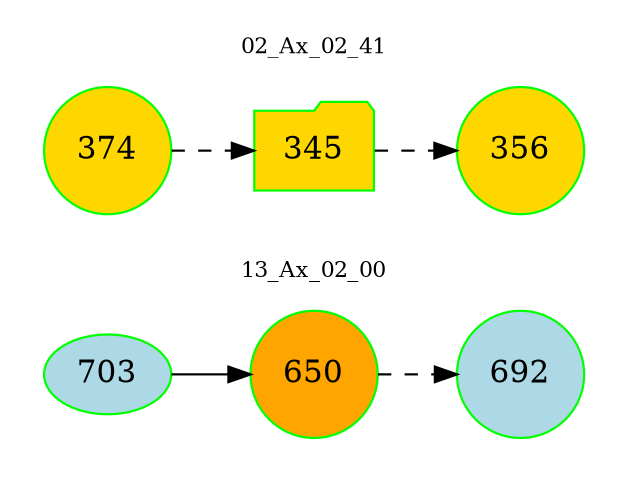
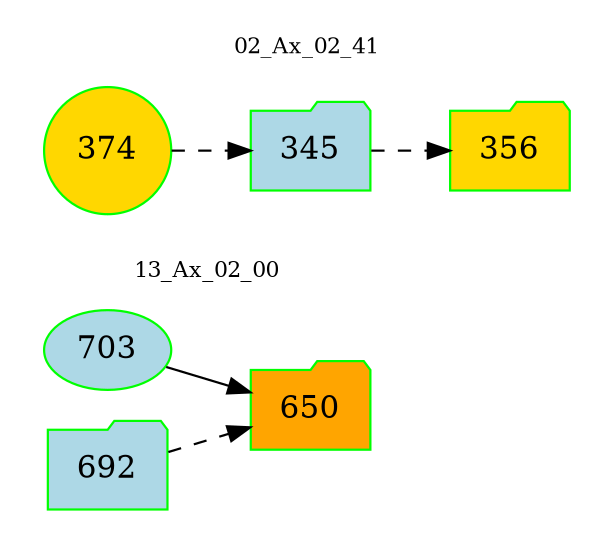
(314, 151) -> (311, 151)
(521, 151) -> (510, 151)
(314, 374) -> (311, 410)
(406, 374) -> (199, 443)
(521, 374) -> (108, 470)
